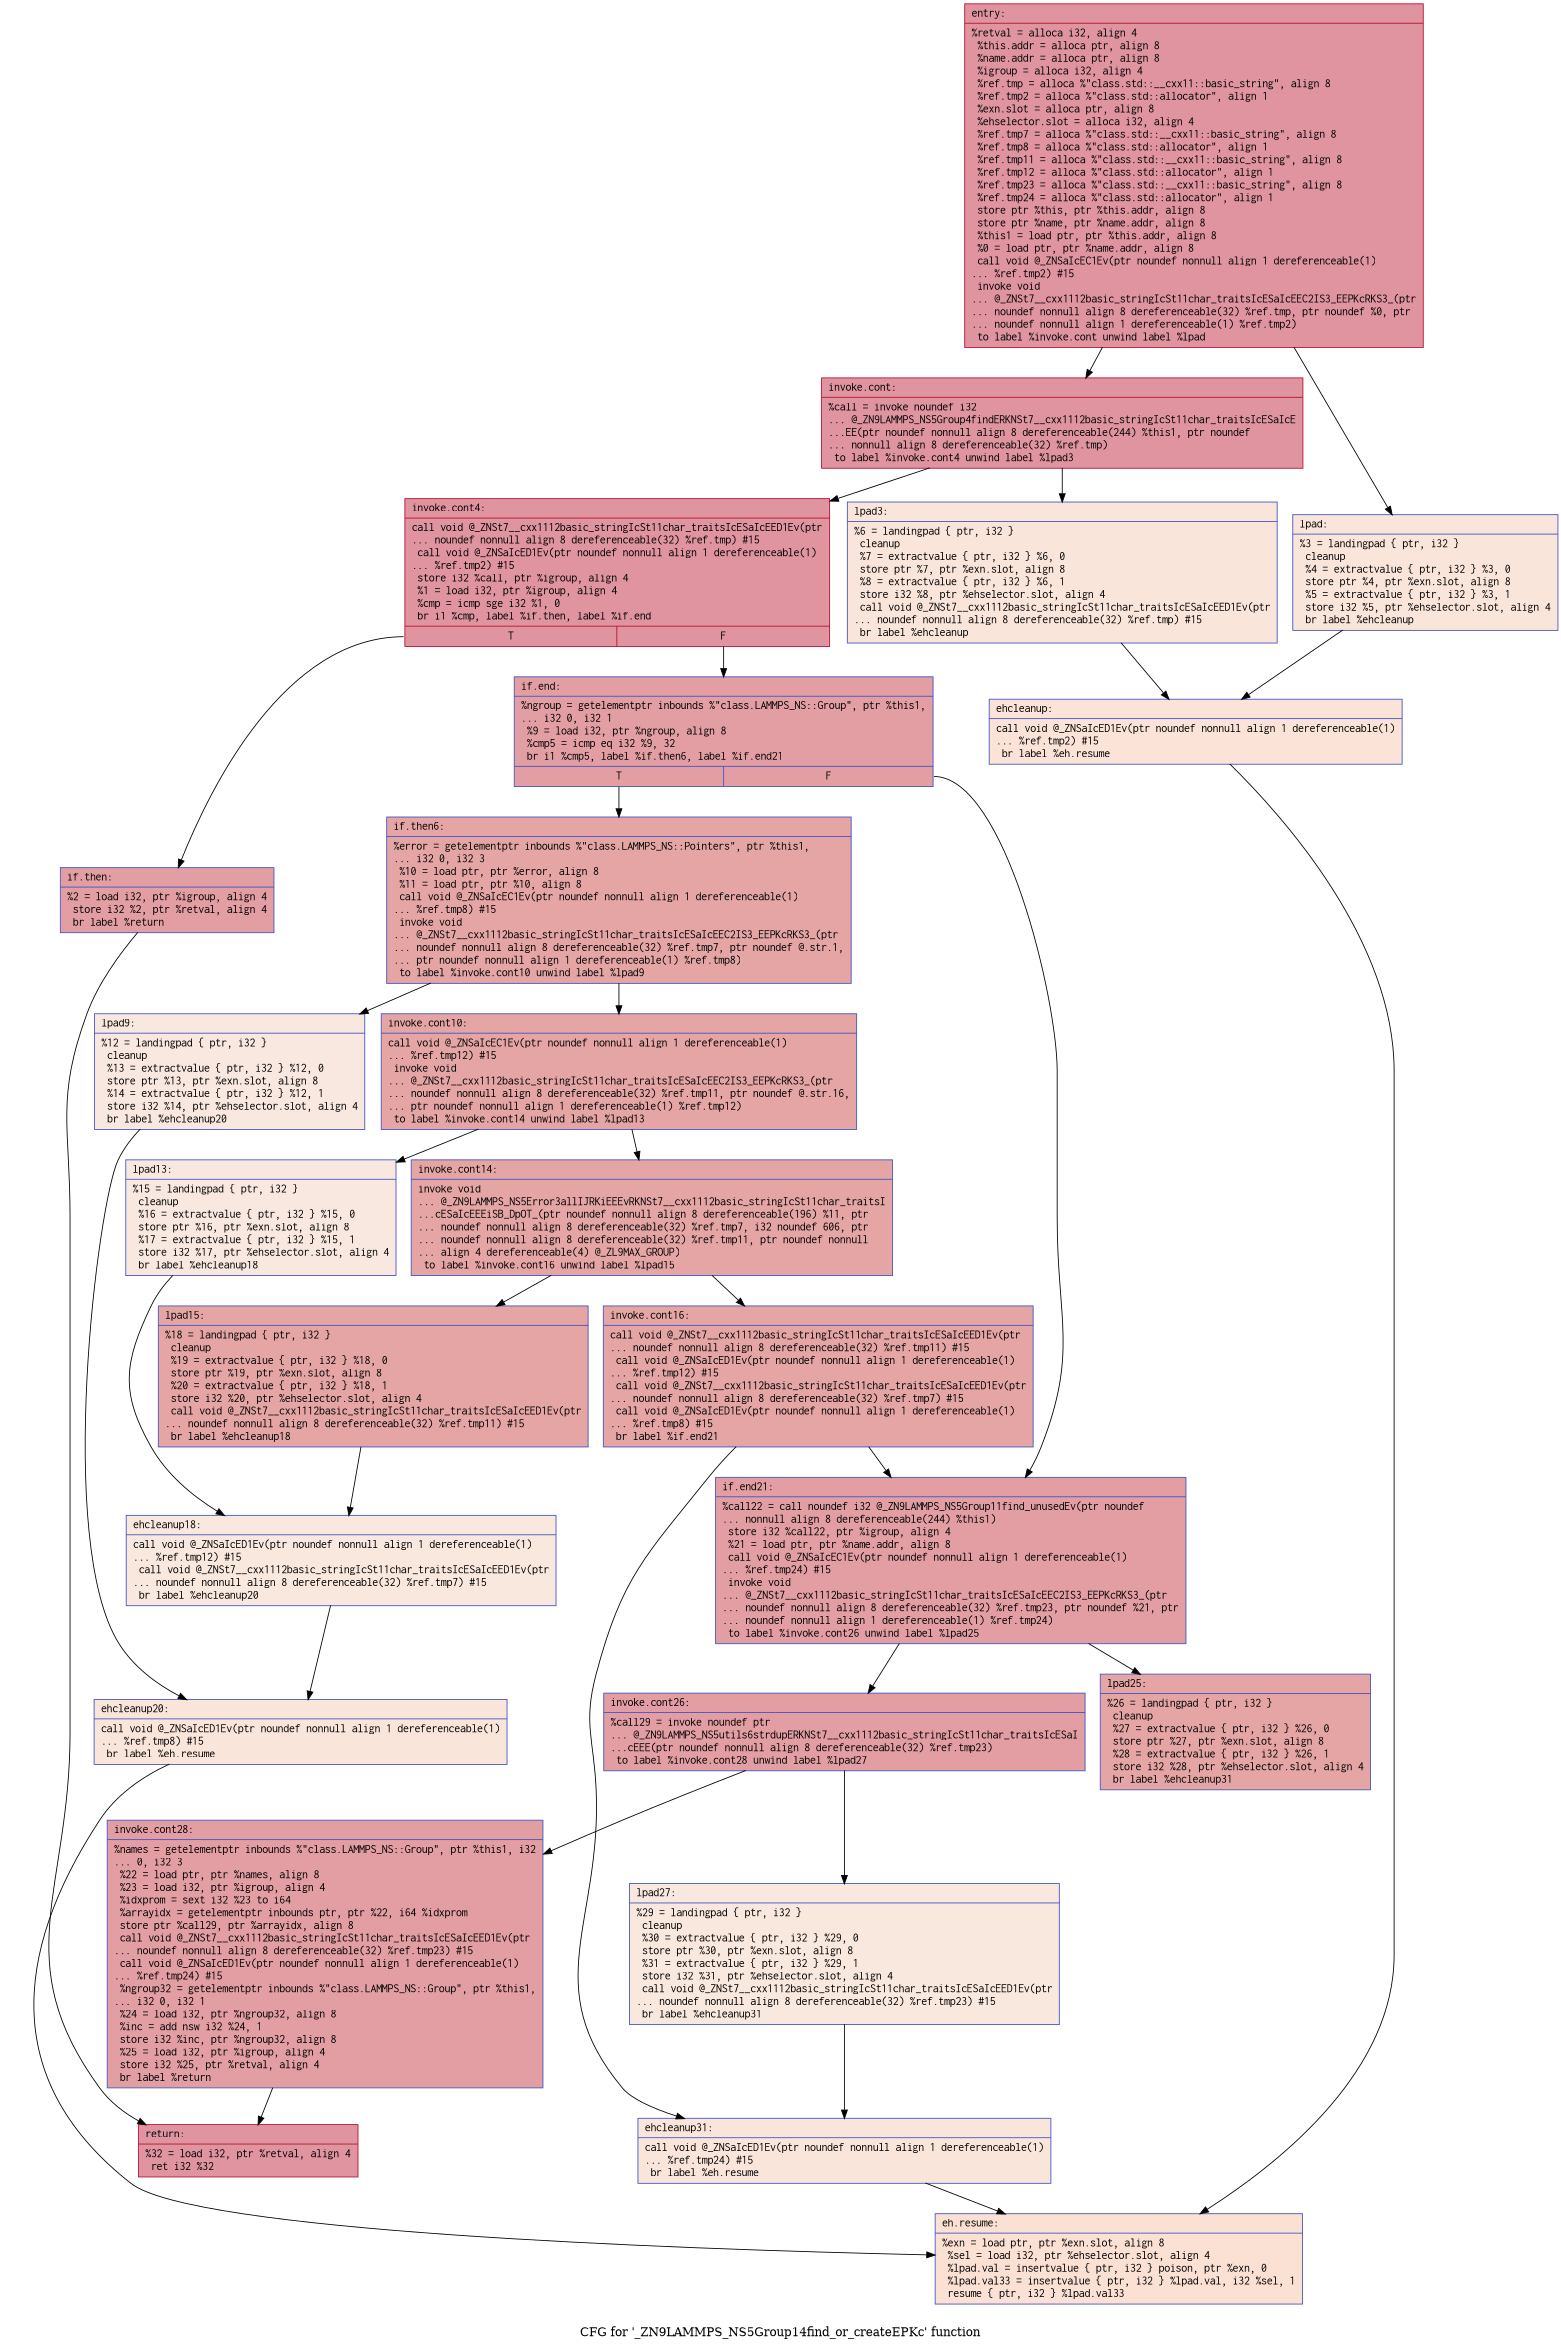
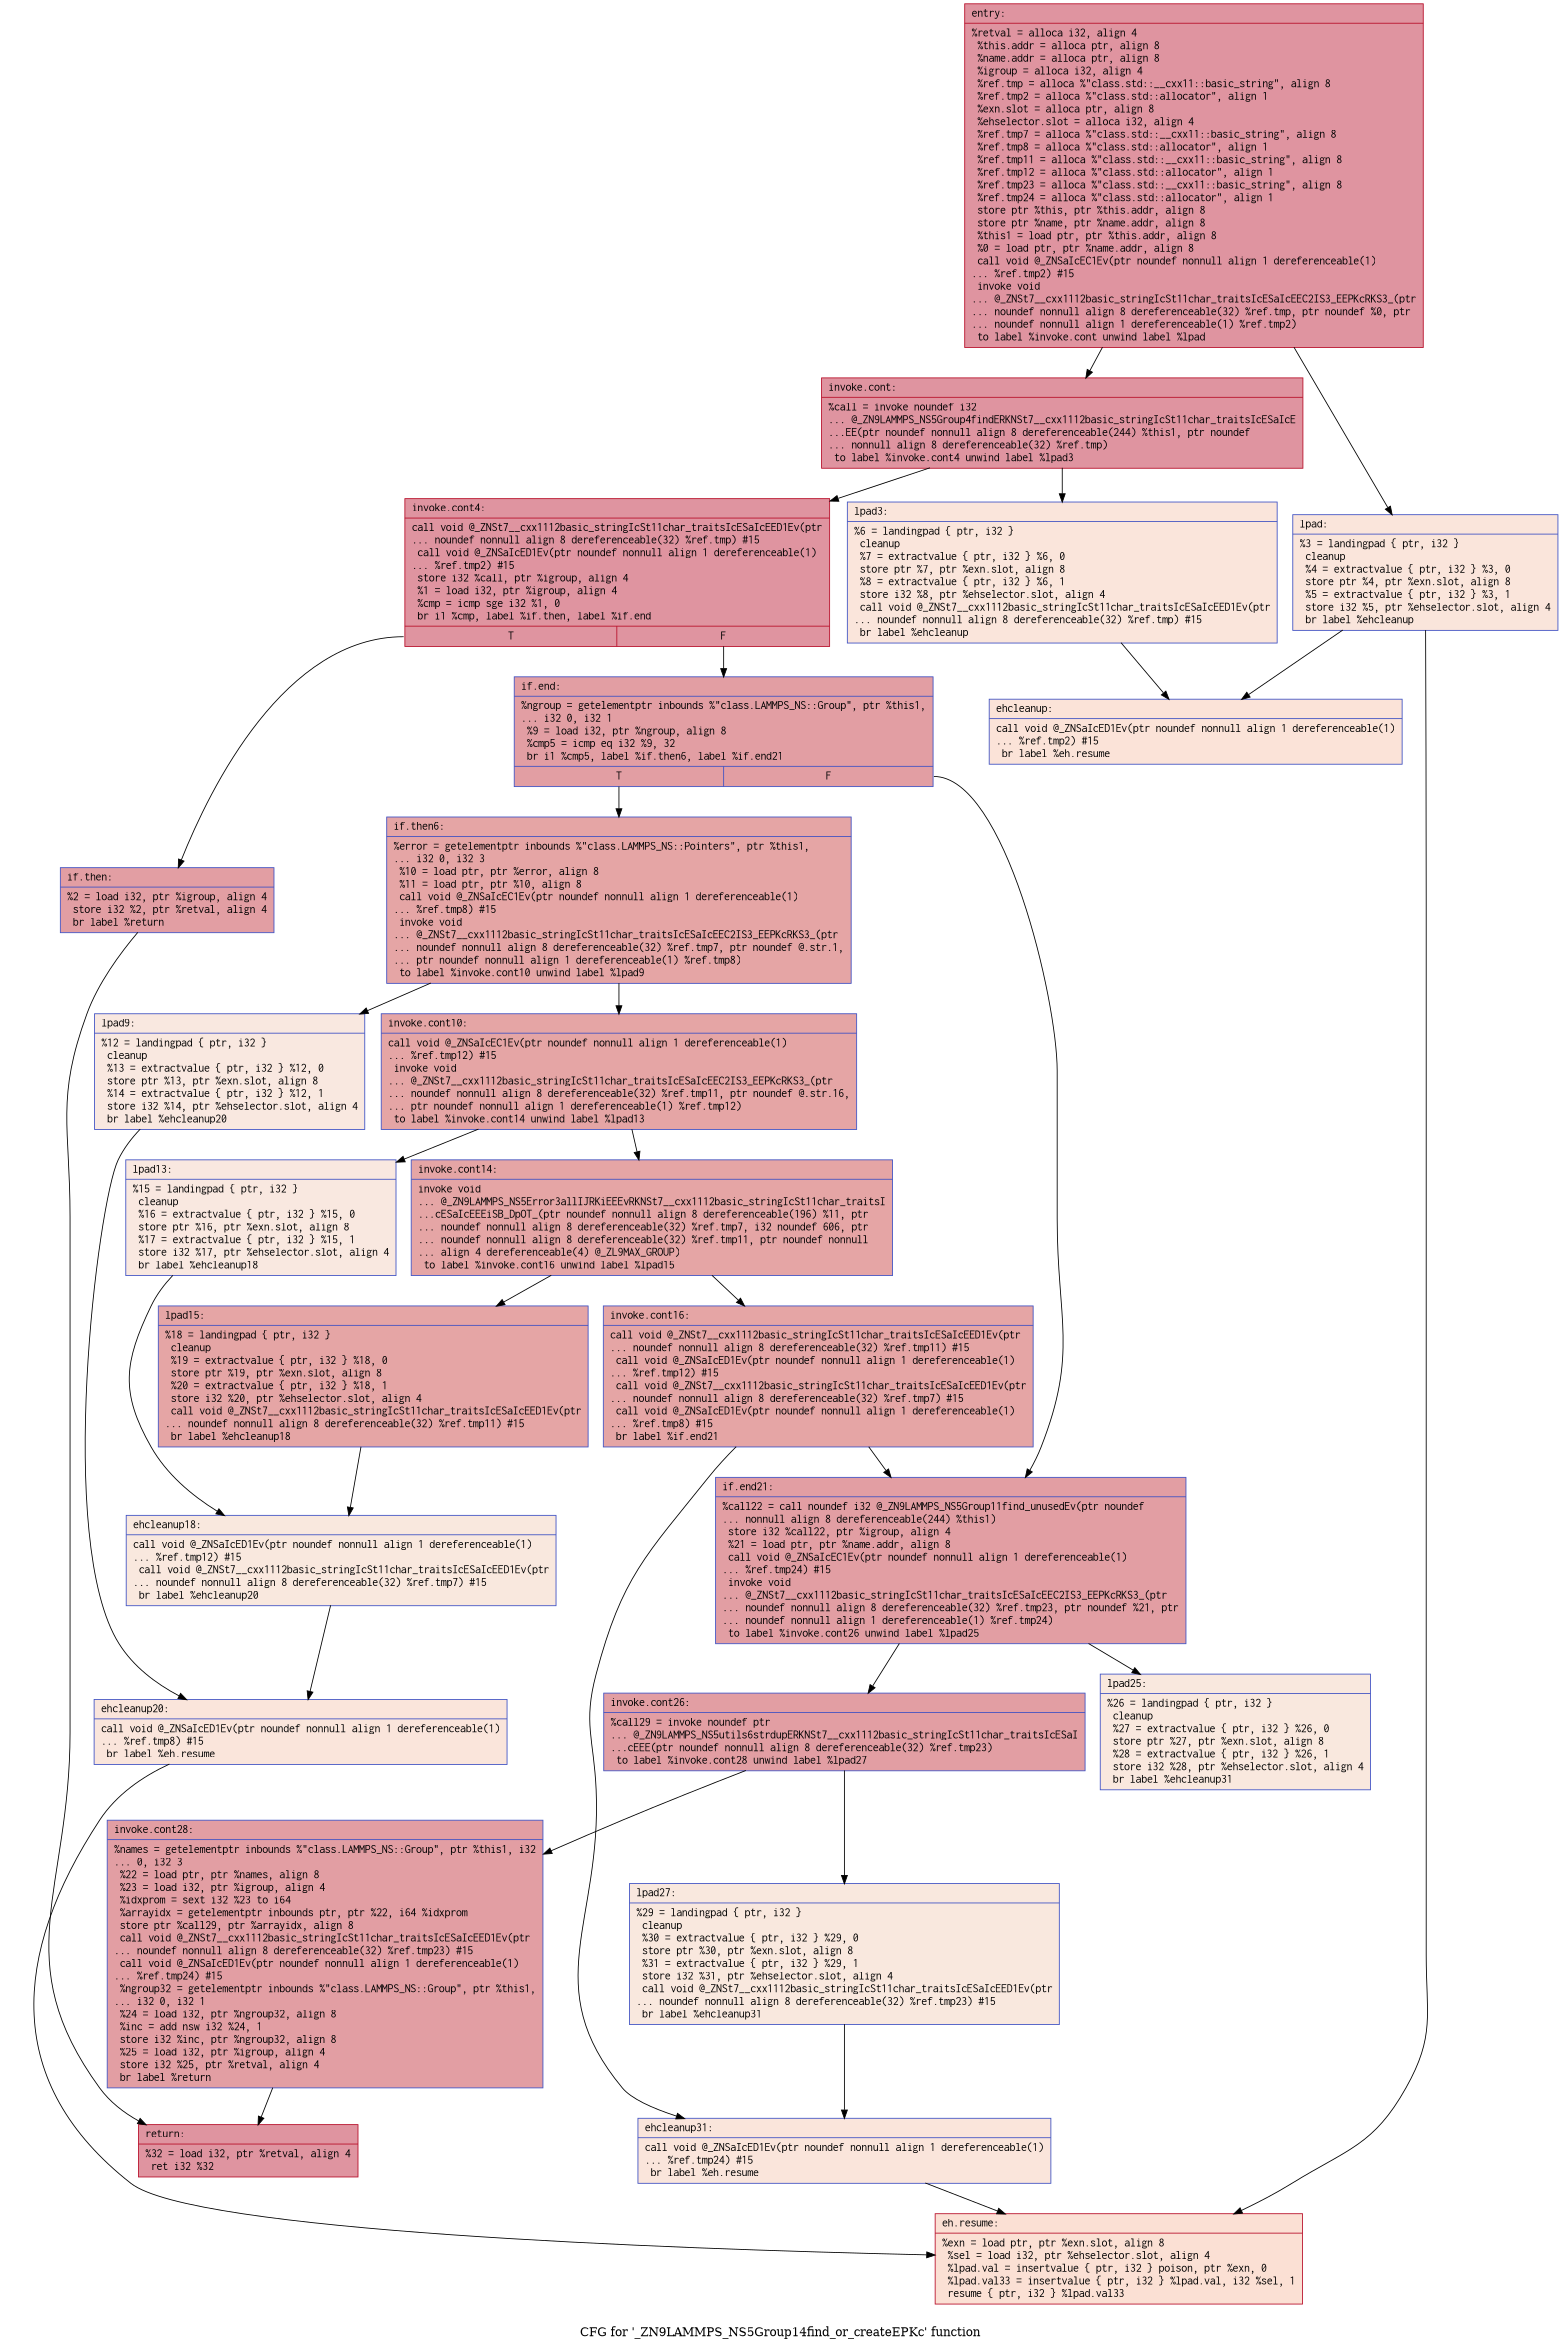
(1394, 1499) -> (1426, 1465)
(1235, 1732) -> (1235, 1732)
(1119, 2259) -> (1119, 2259)
